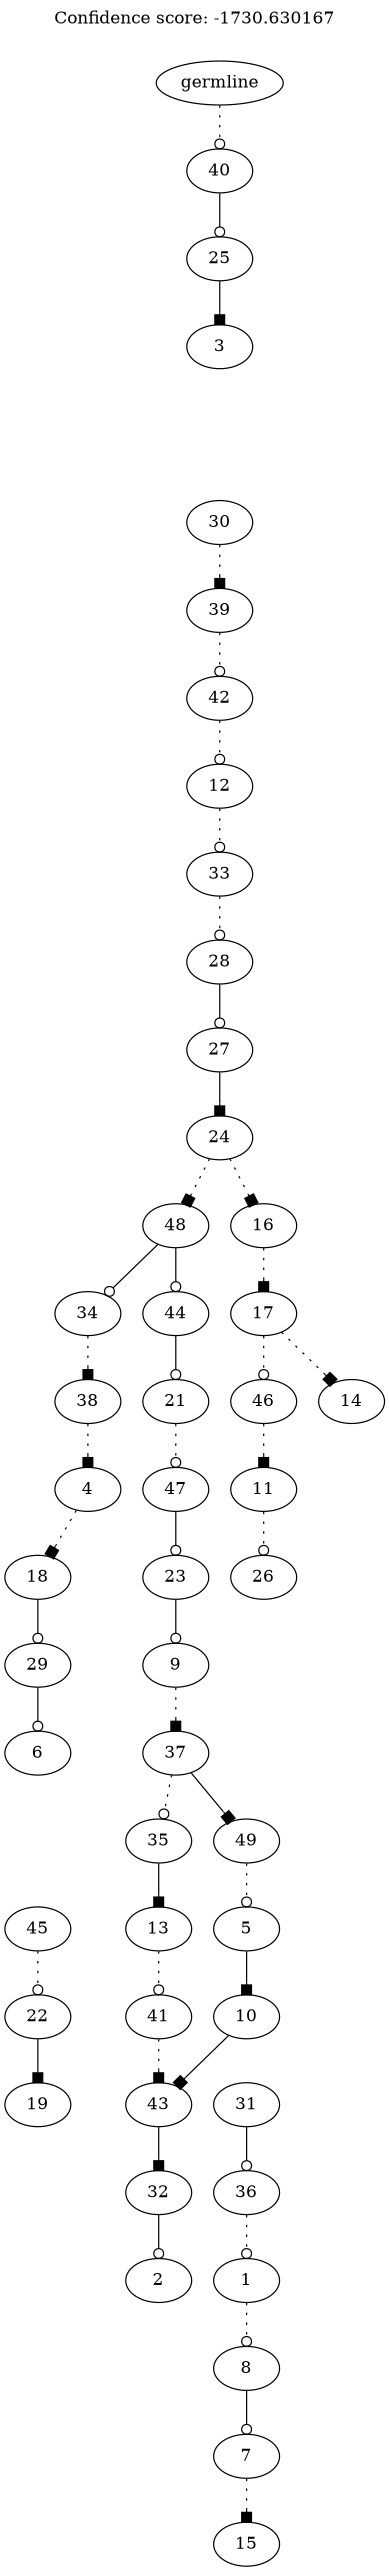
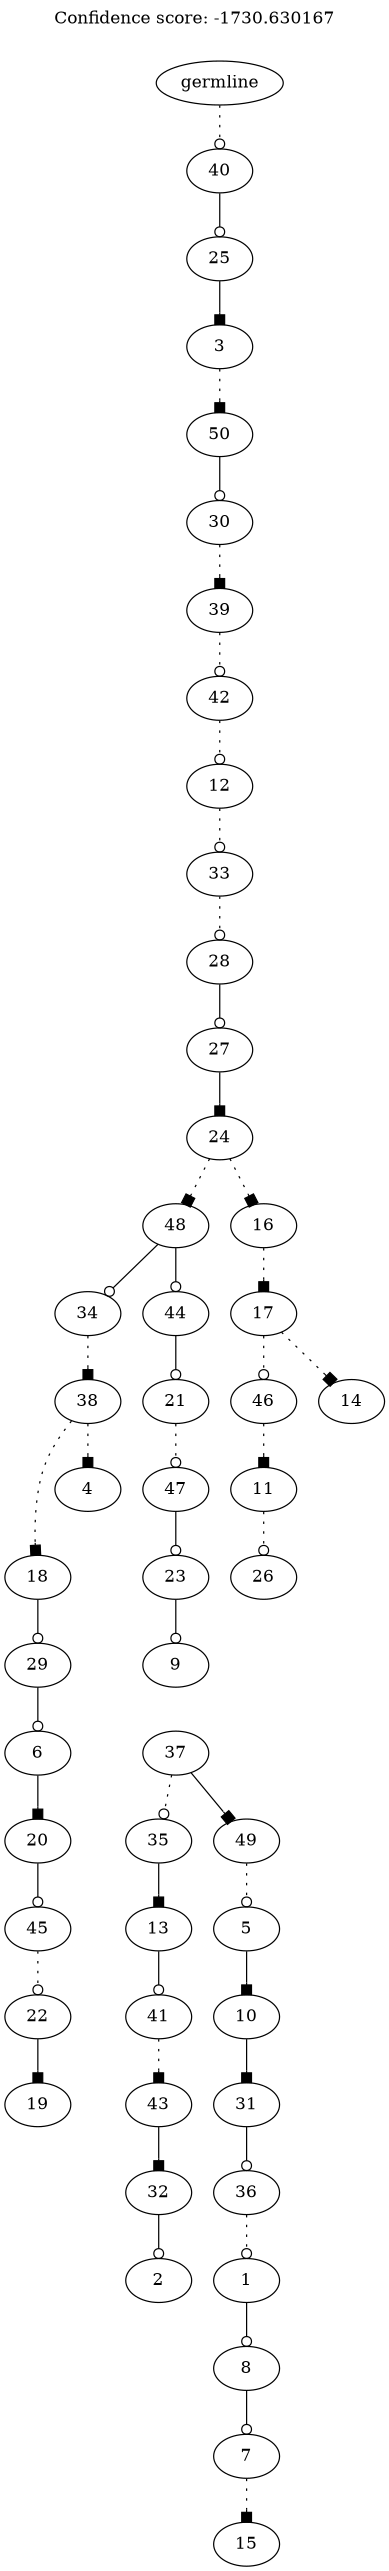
none -> (220, 435)
(66, 1528) -> (41, 1478)
(176, 1703) -> none
none -> (38, 1841)
(159, 1968) -> (159, 1968)
(207, 2056) -> (247, 2055)
(247, 2320) -> (247, 2320)
